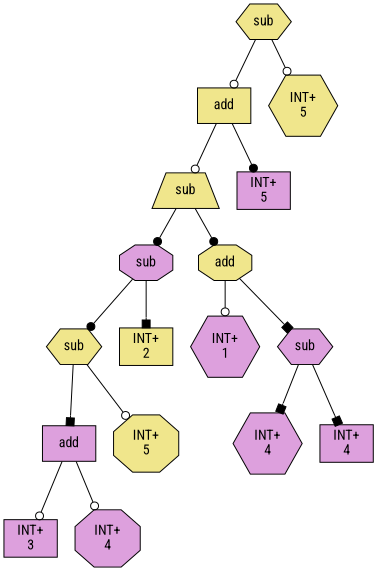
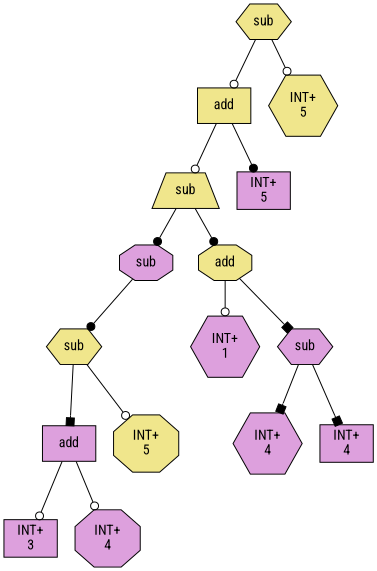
(146, 347) -> none
